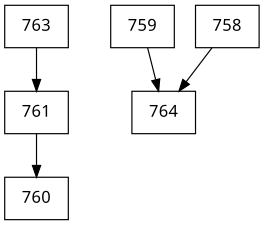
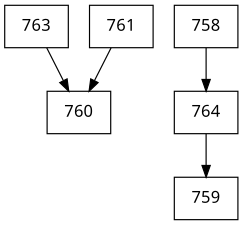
(37, 64) -> (55, 64)
(152, 64) -> (206, 150)
